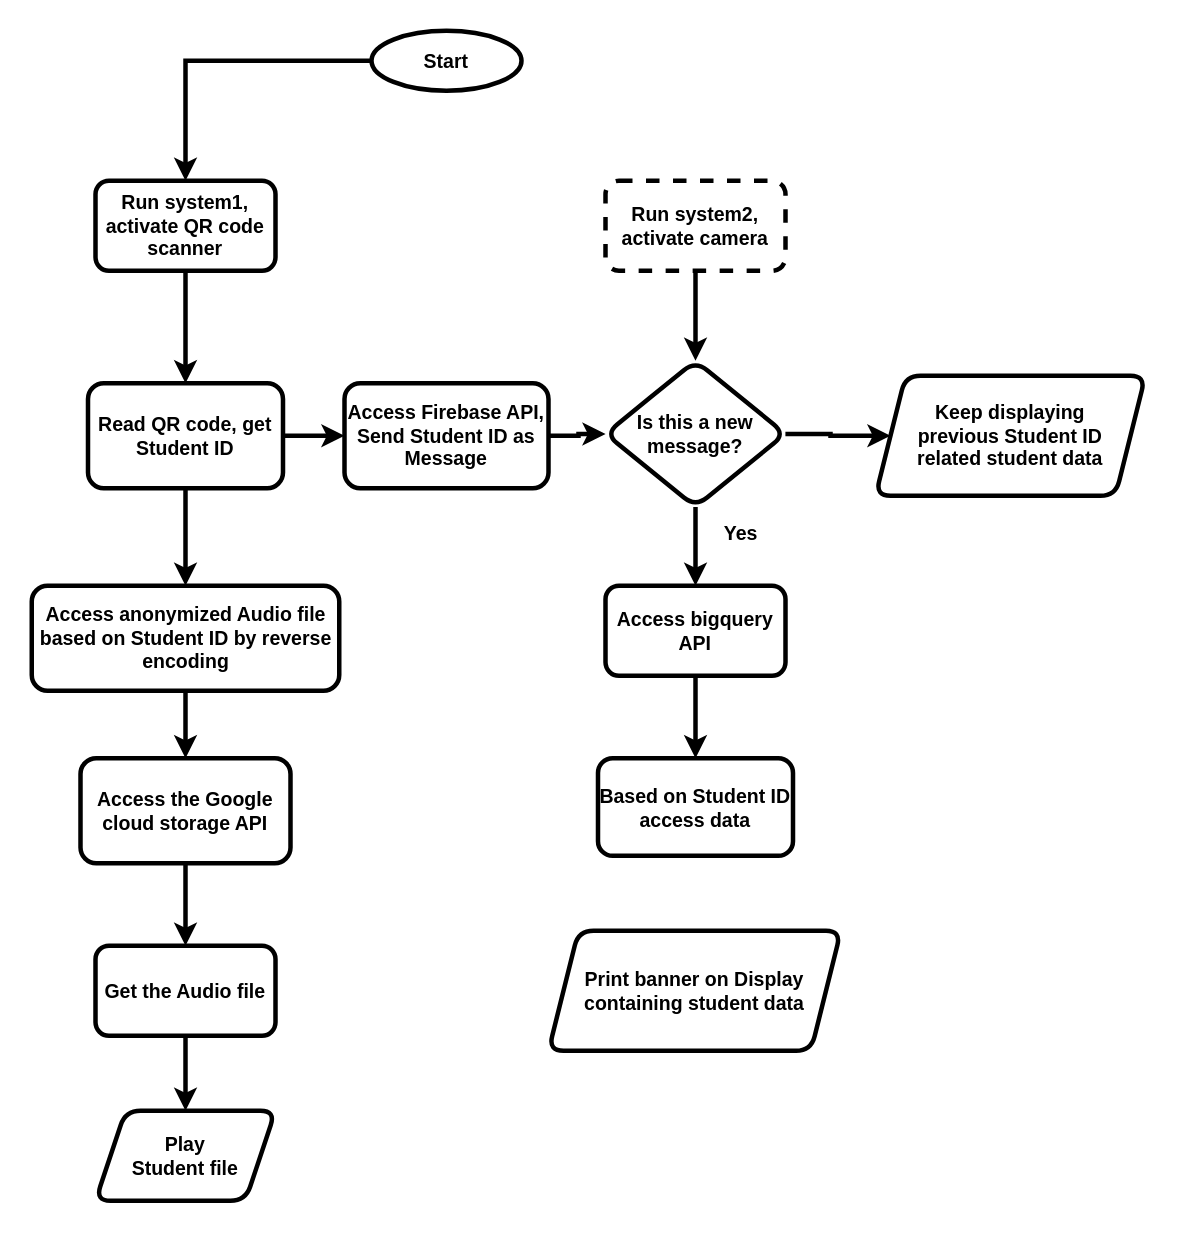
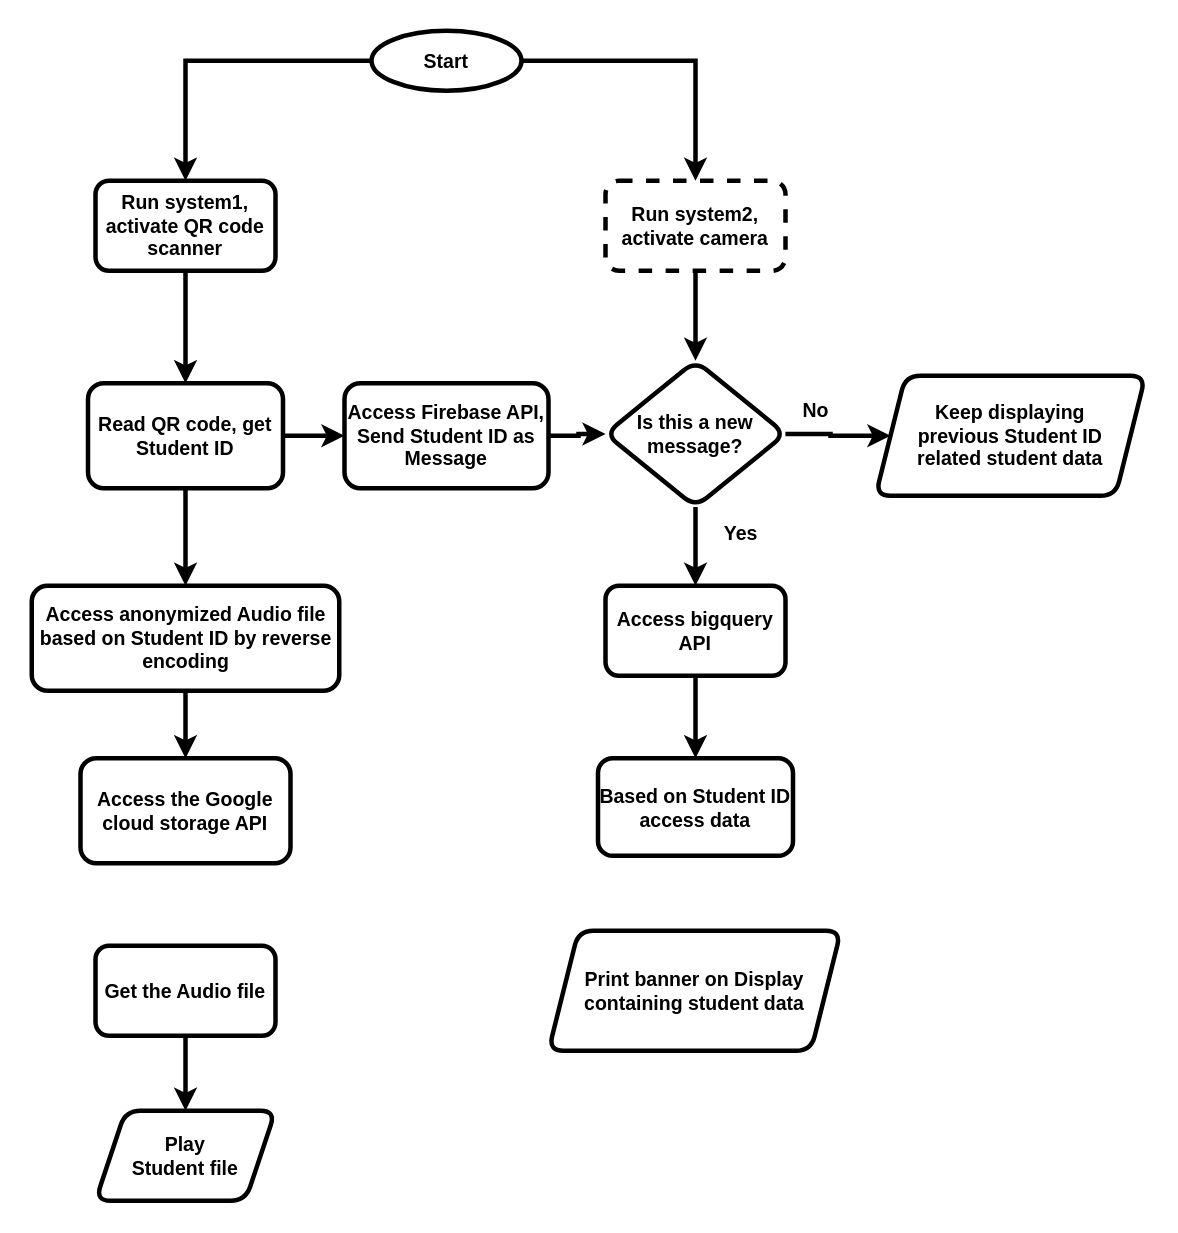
none -> (660, 61)
none -> (815, 410)
(185, 897) -> none
